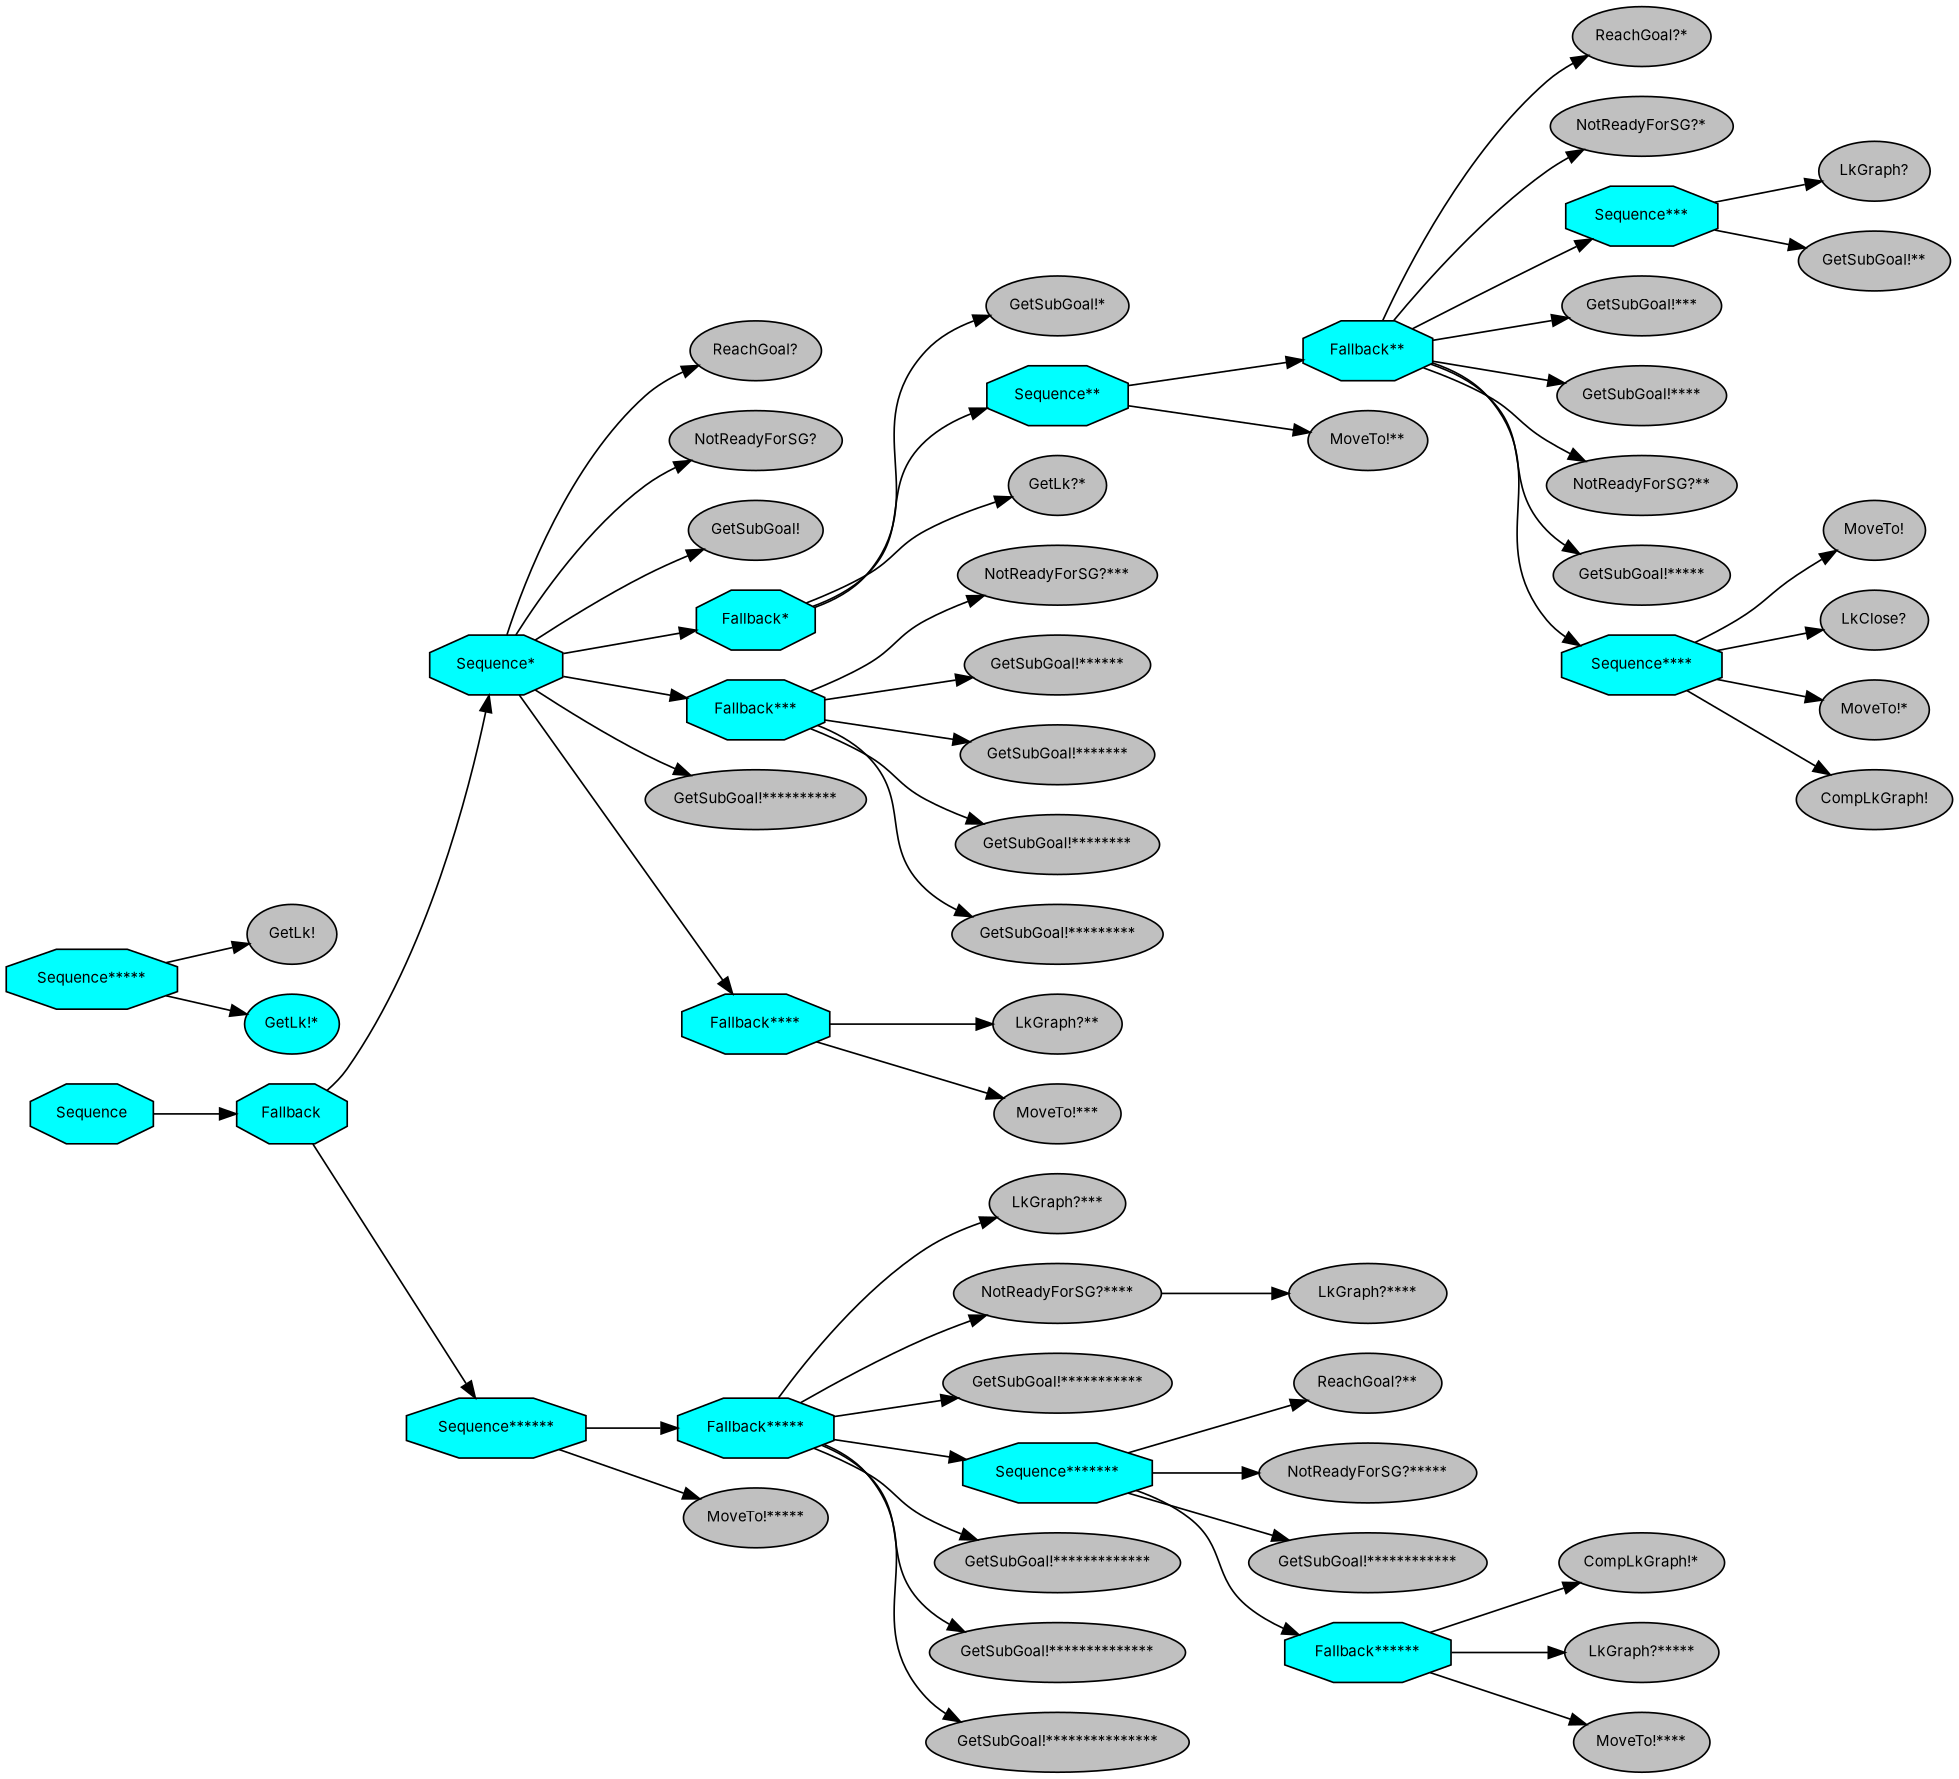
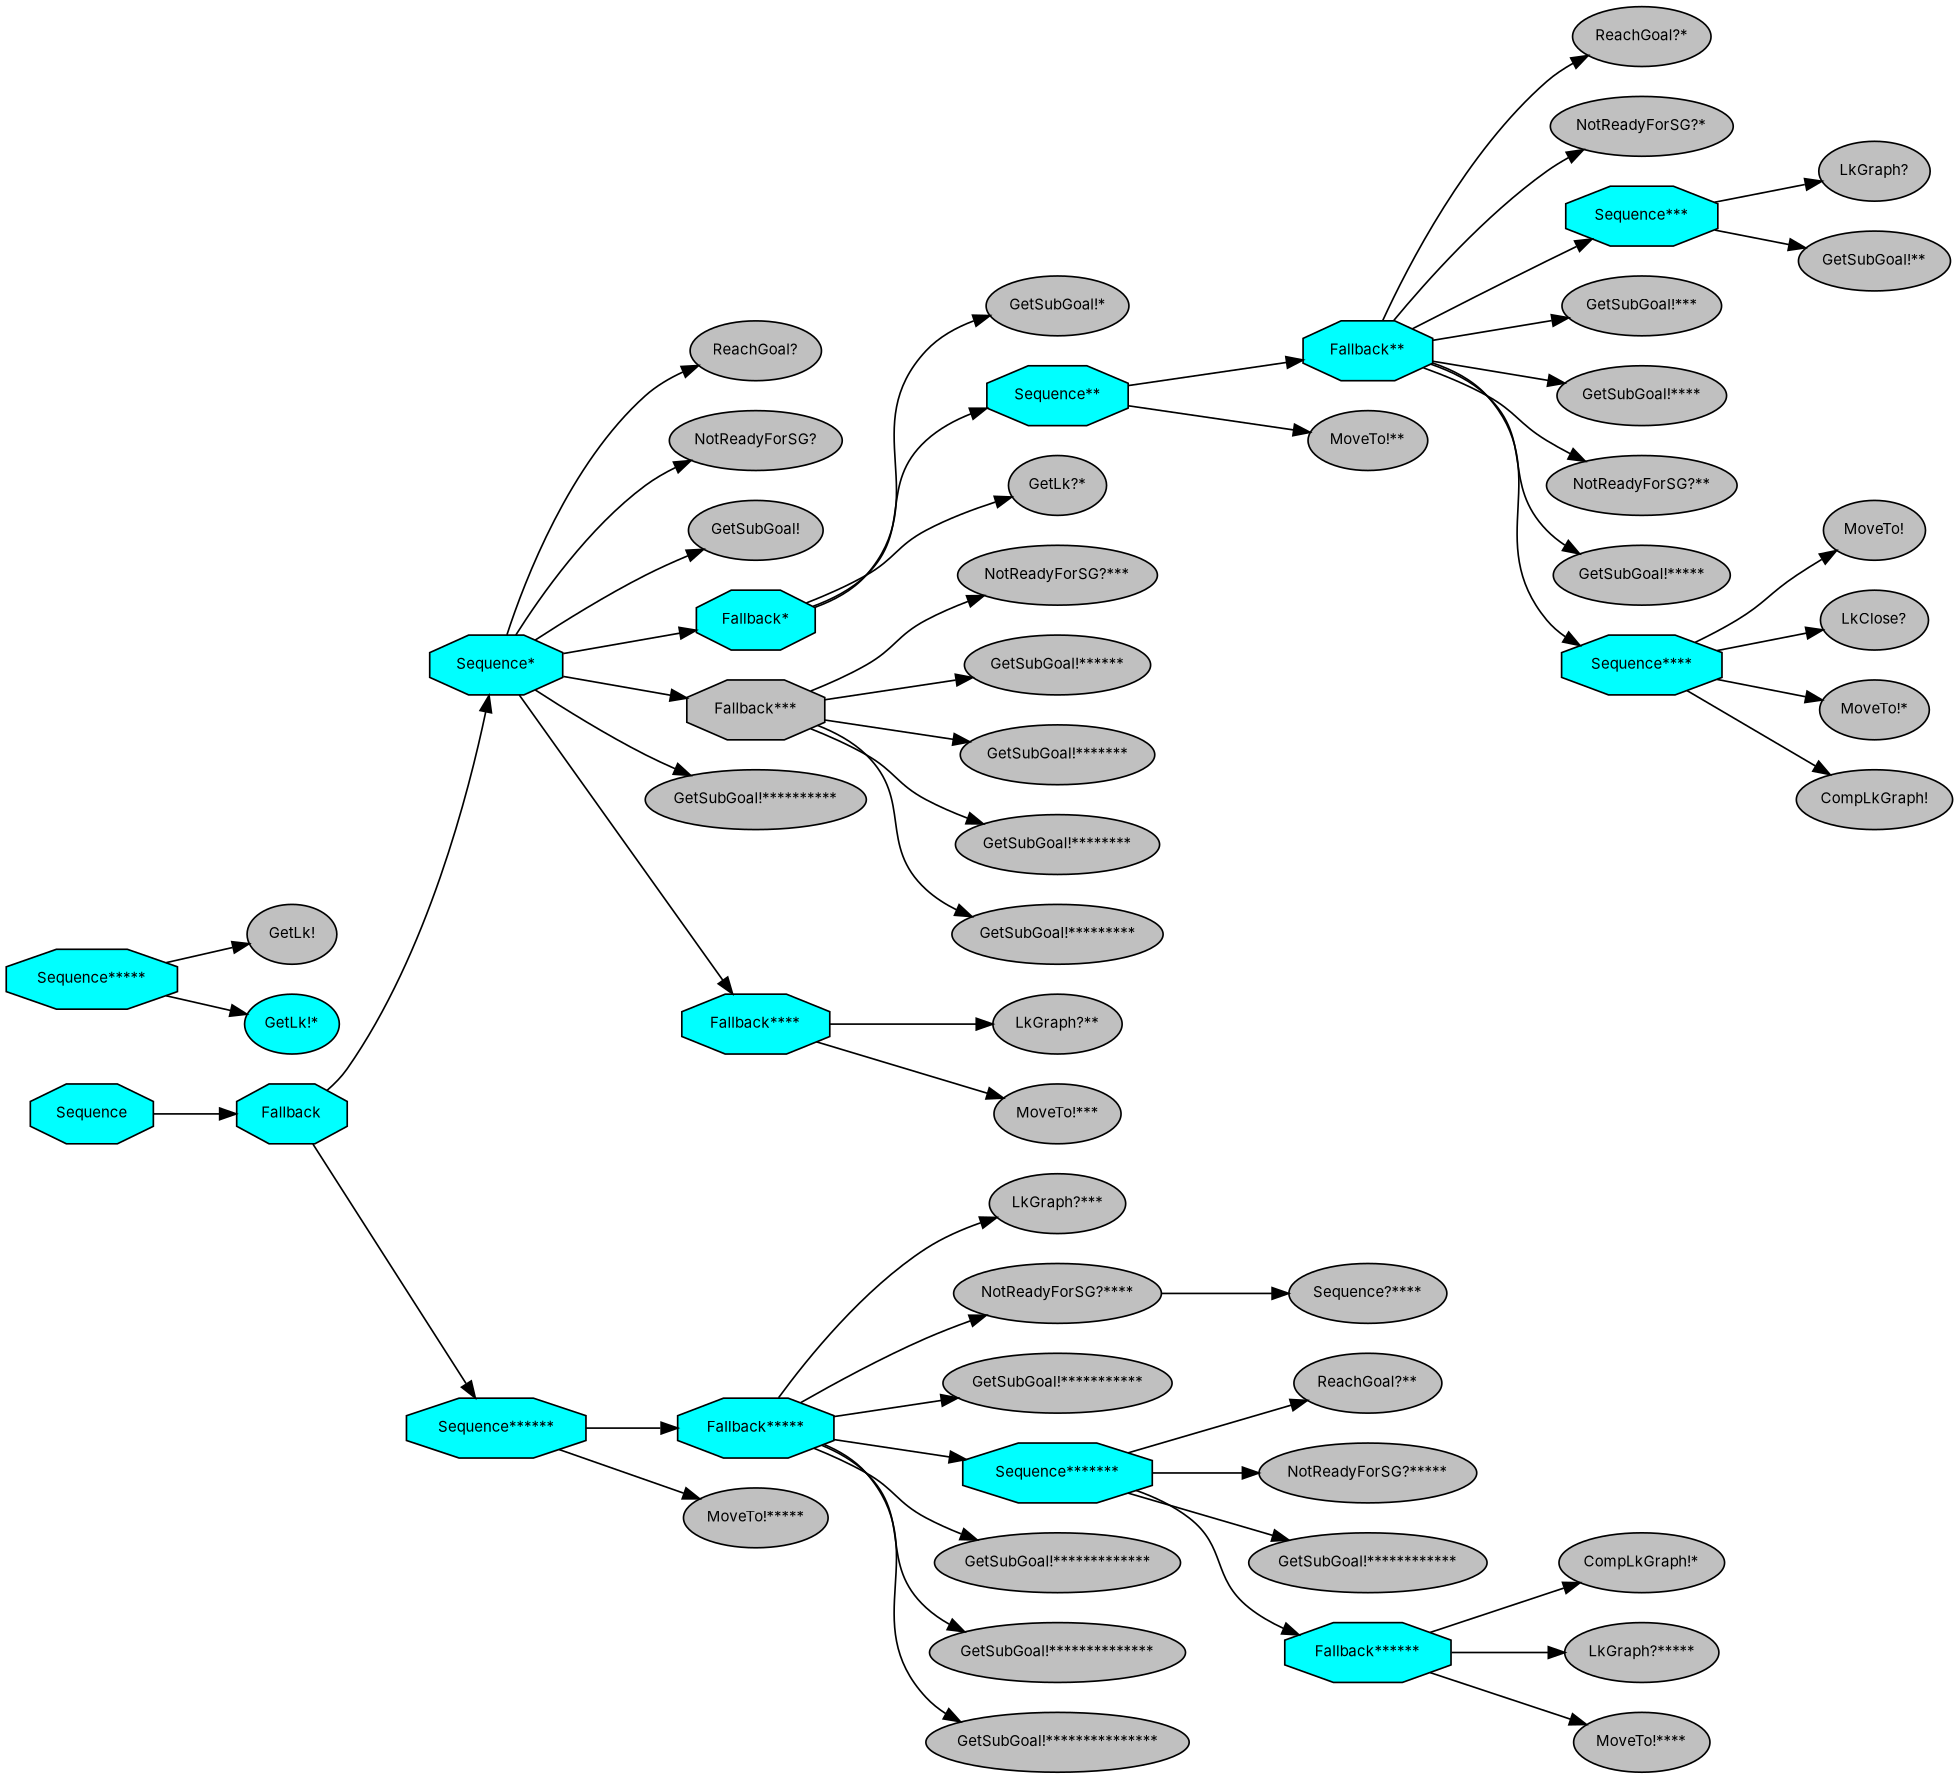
(756, 710) -> (756, 710)
(1368, 1293) -> (1368, 1293)
